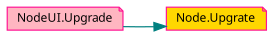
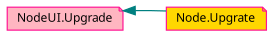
(139, 27) -> (151, 11)
